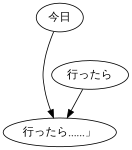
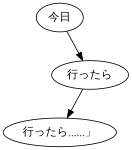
(43, 71) -> (73, 42)
